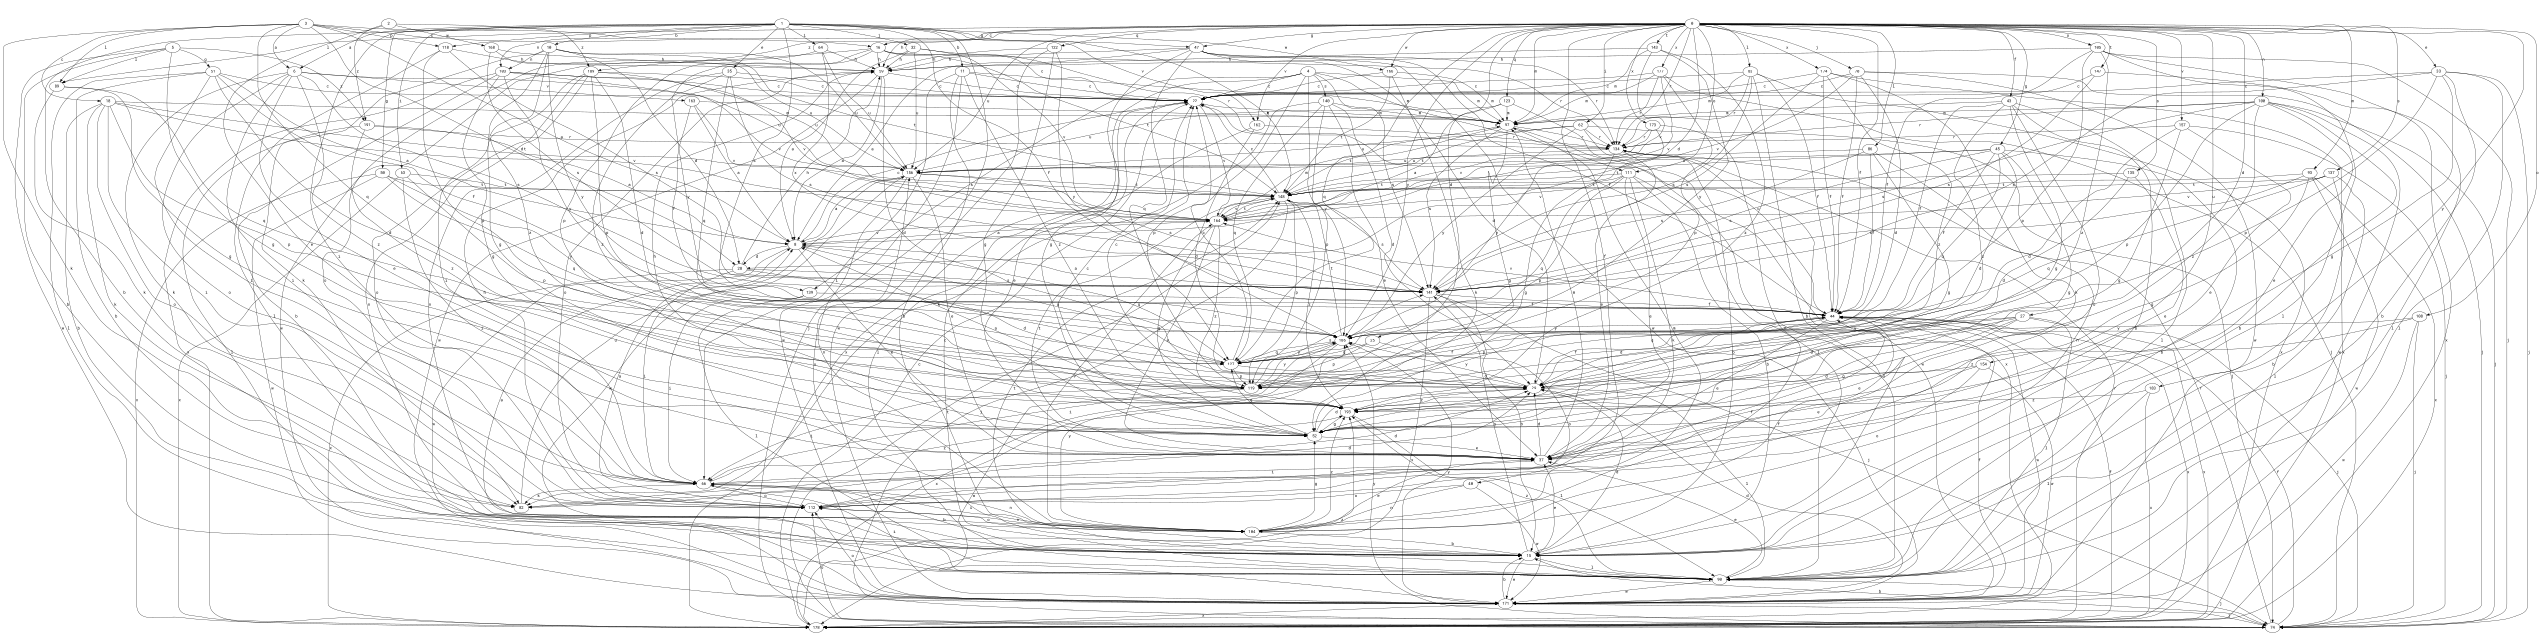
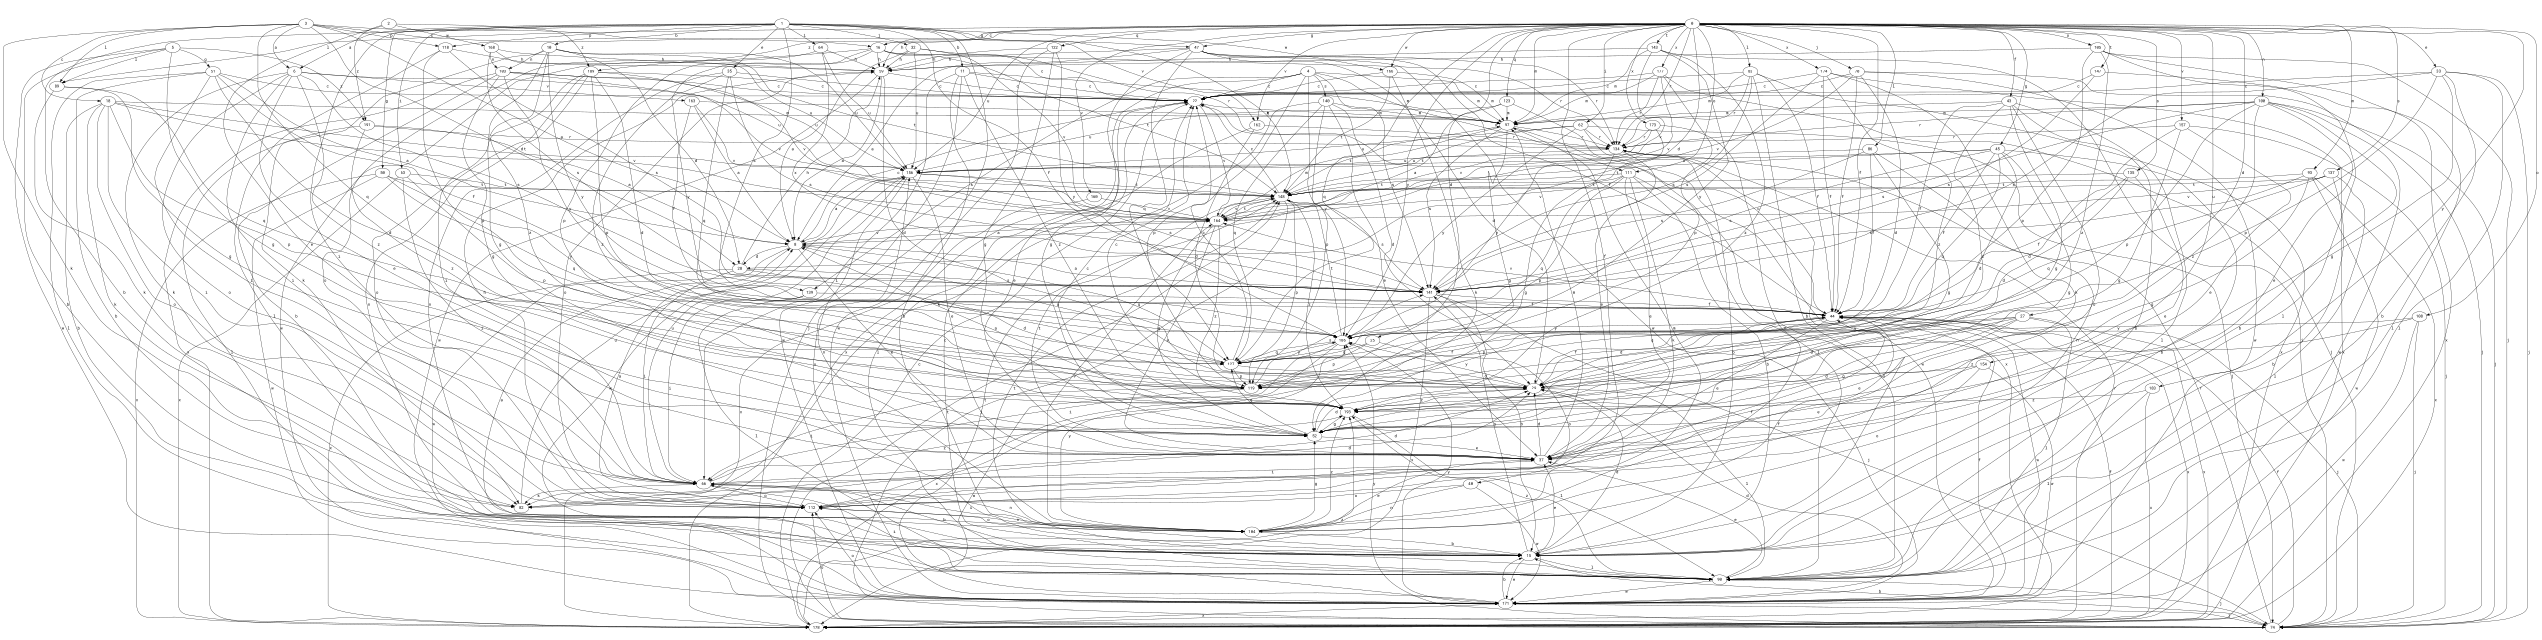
(625, 34) -> (491, 60)
(1903, 124) -> (1986, 254)
none -> (1094, 197)
none -> (2139, 217)
none -> (656, 352)
(800, 353) -> none
(1280, 362) -> none
none -> (952, 574)
